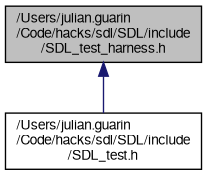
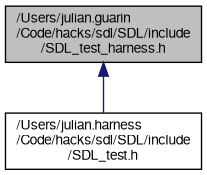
(103, 141) -> (103, 141)
